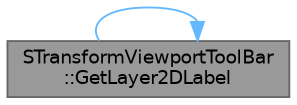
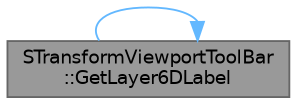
(148, 69) -> (148, 69)
